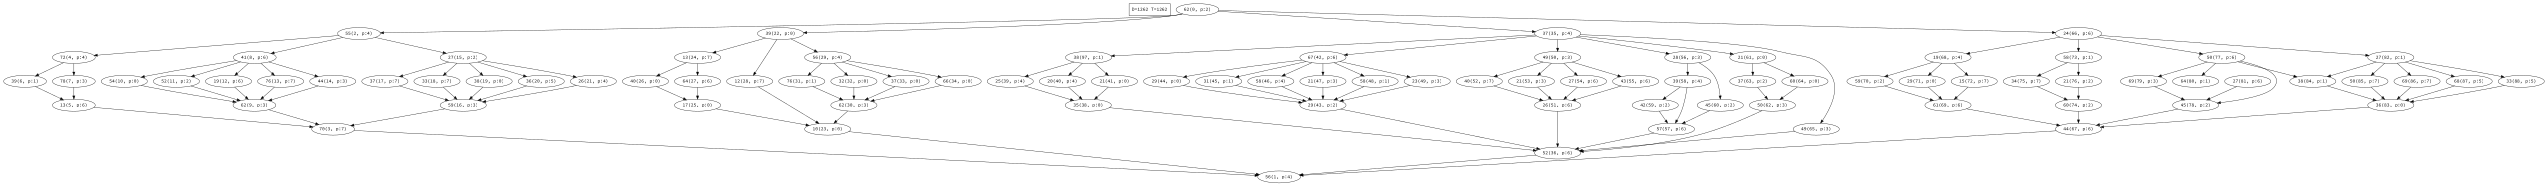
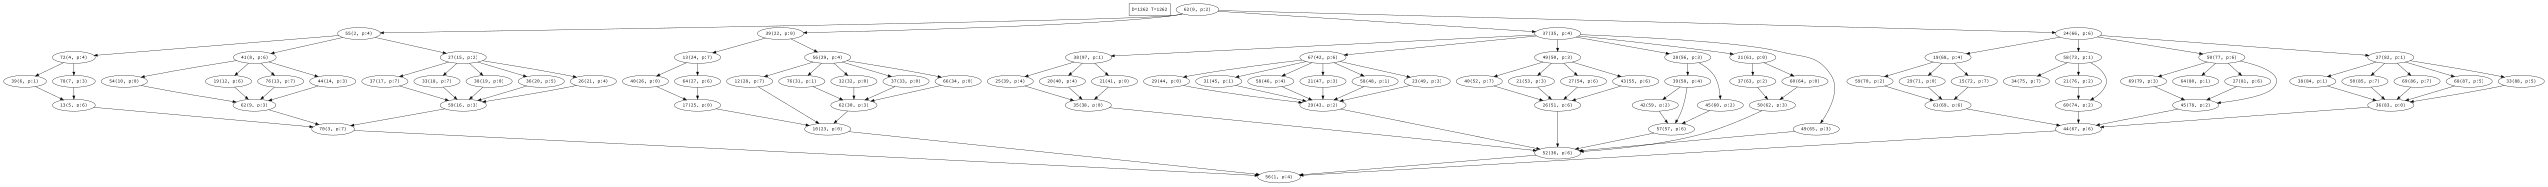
(766, 56) -> (790, 69)
(2271, 70) -> (2234, 68)
(176, 81) -> none
(2051, 93) -> (2106, 80)
